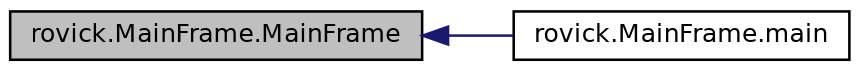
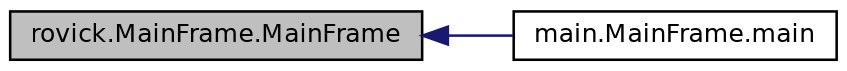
(682, 36) -> (675, 36)
